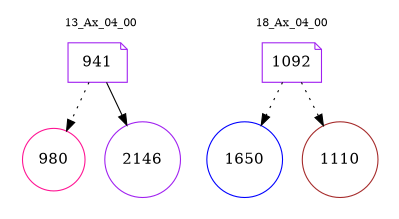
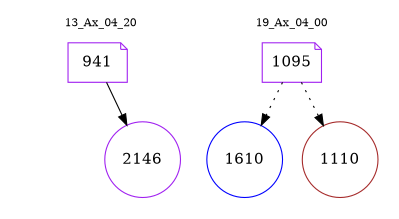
(101, 24) -> (101, 24)
(292, 24) -> (292, 24)
(292, 63) -> (292, 63)
(54, 160) -> none
(245, 160) -> (245, 160)
